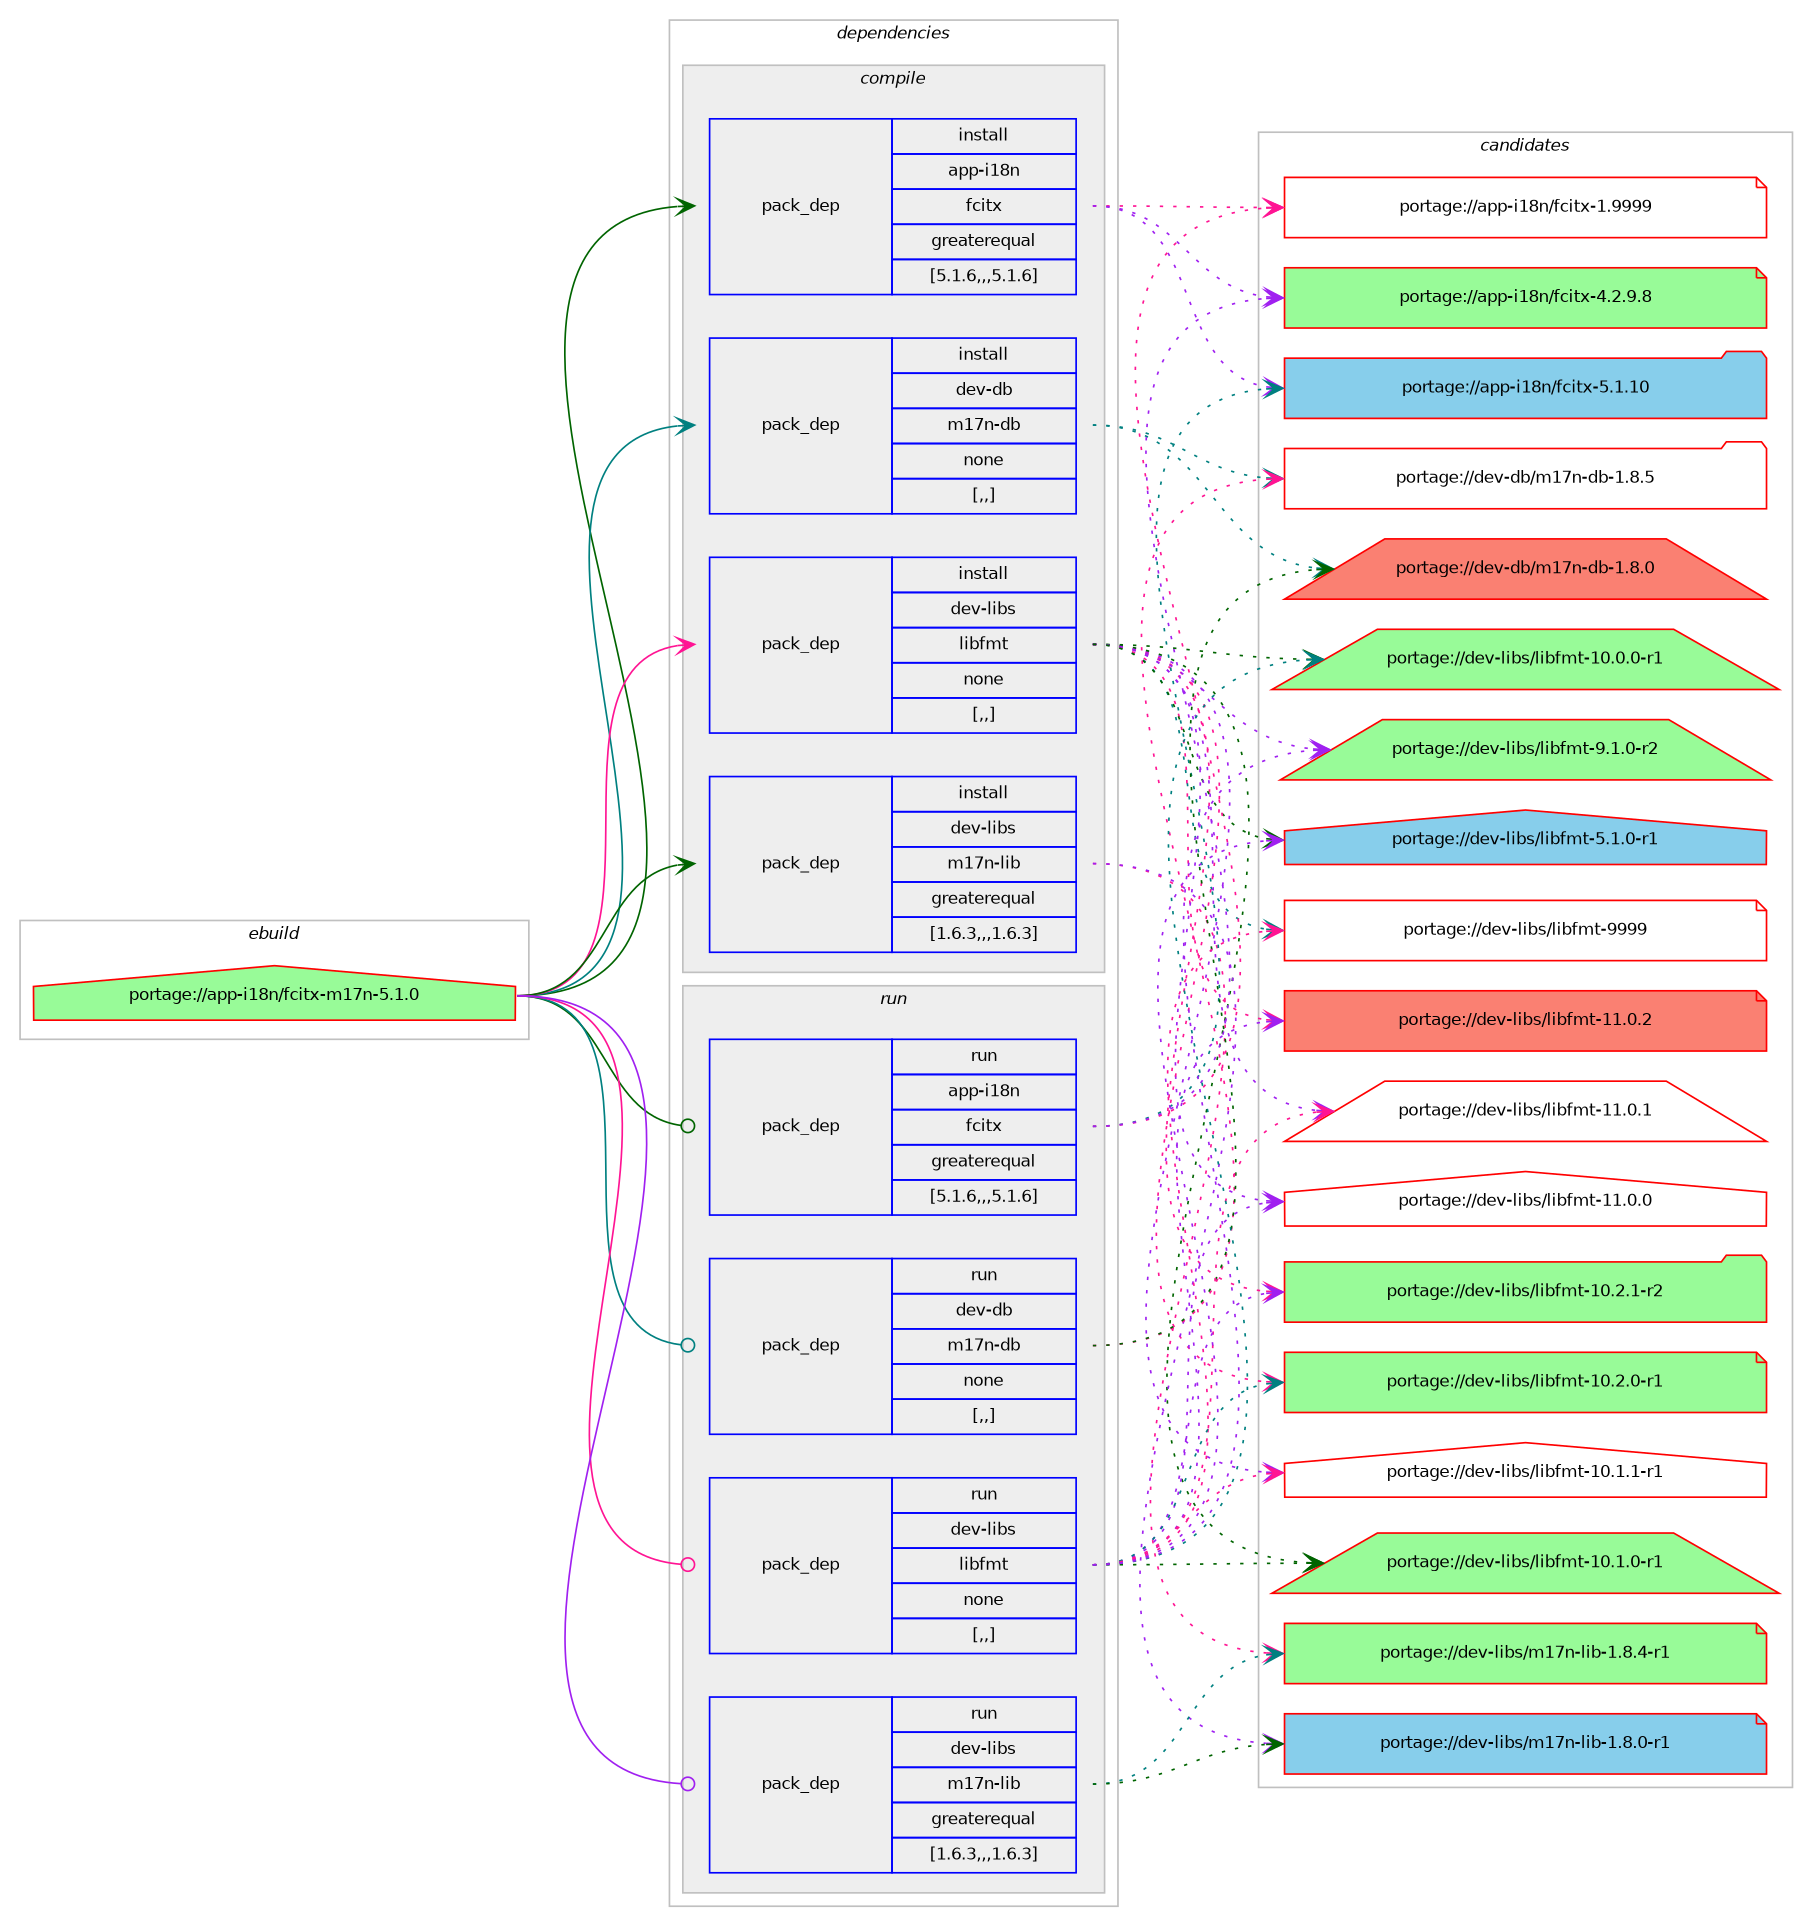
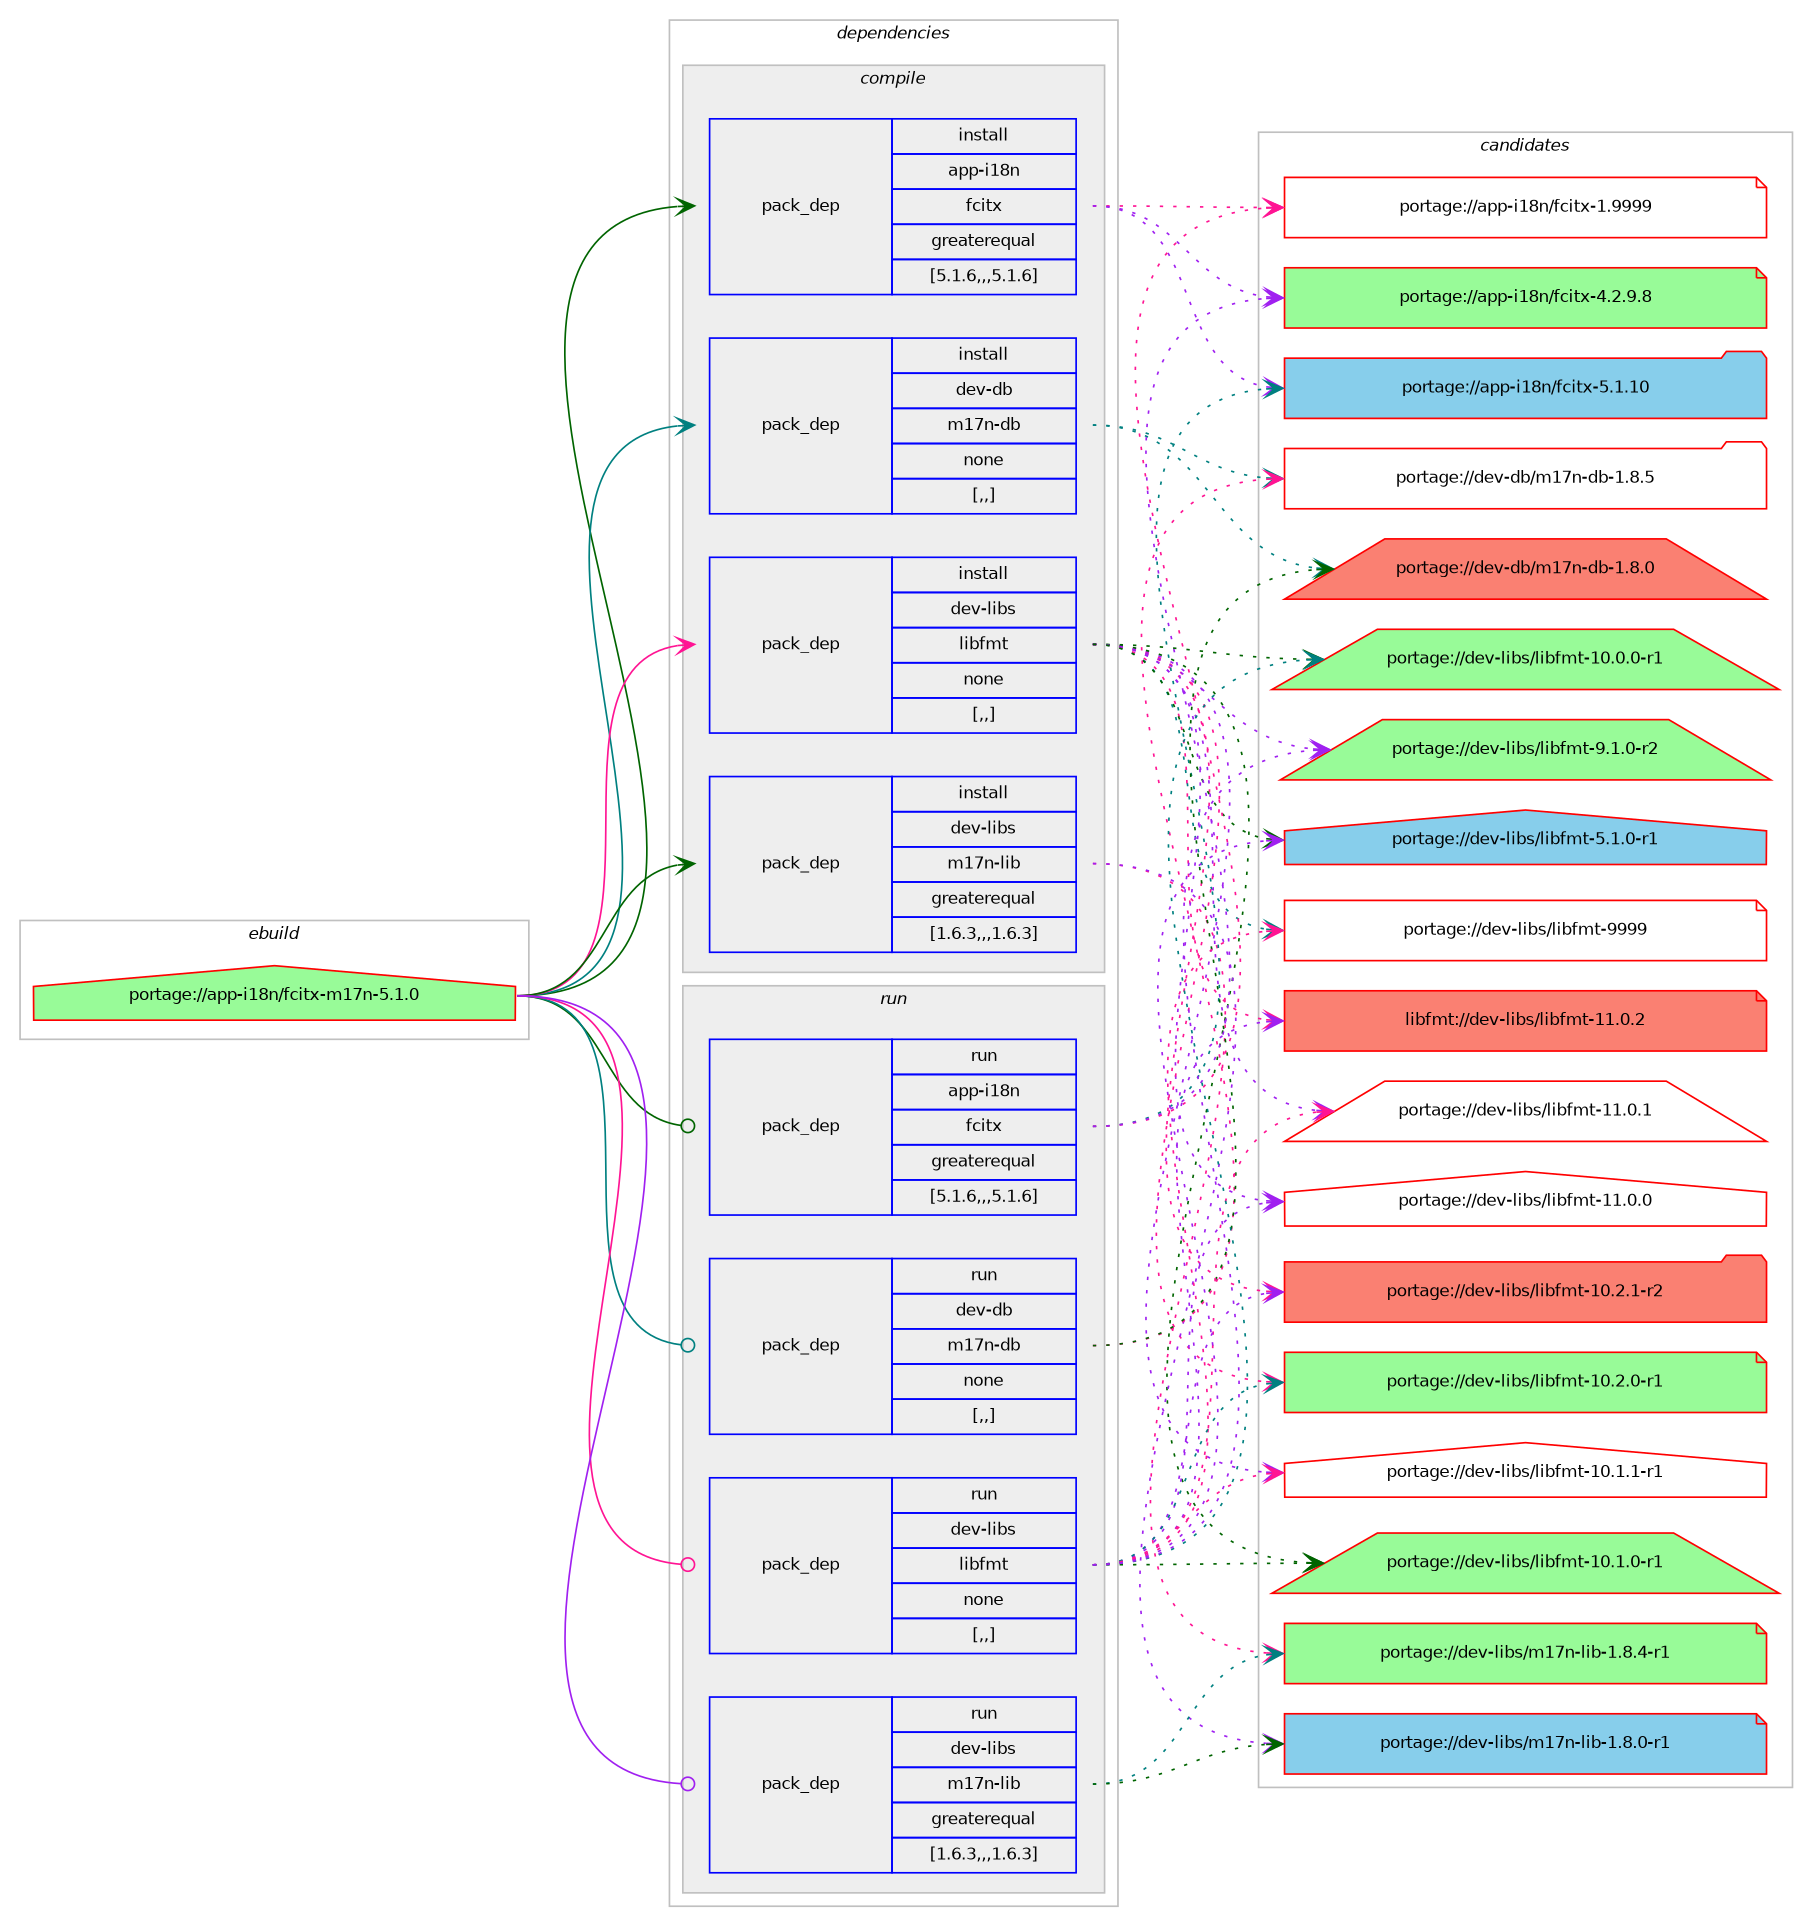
(1526, 1021) -> (1526, 1021)
(1526, 1292) -> (1526, 1292)
